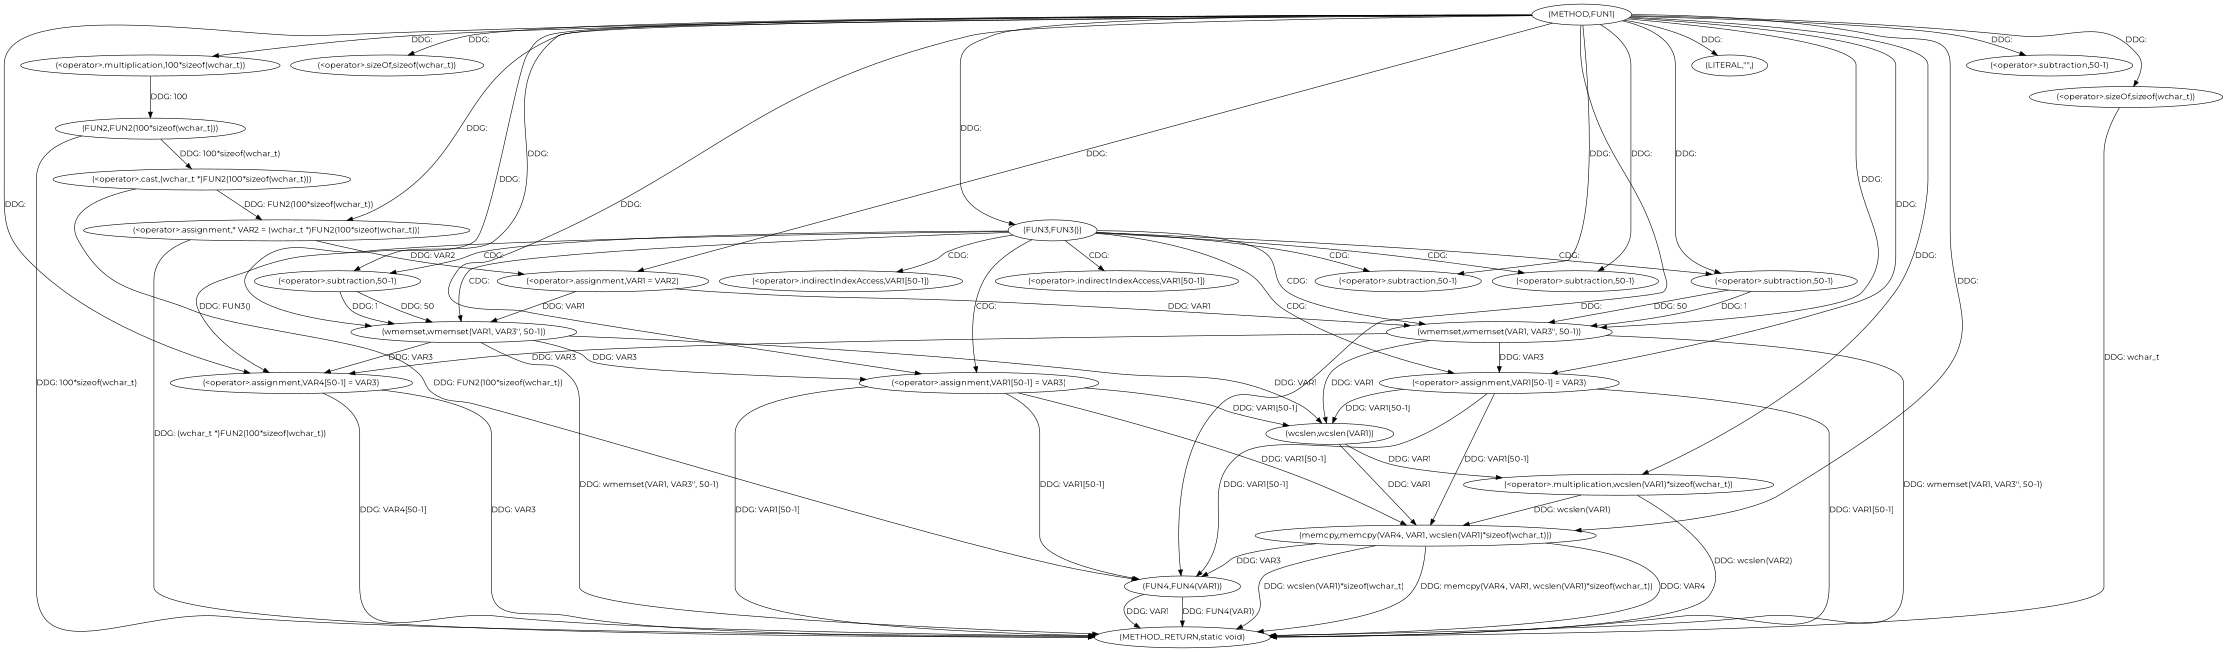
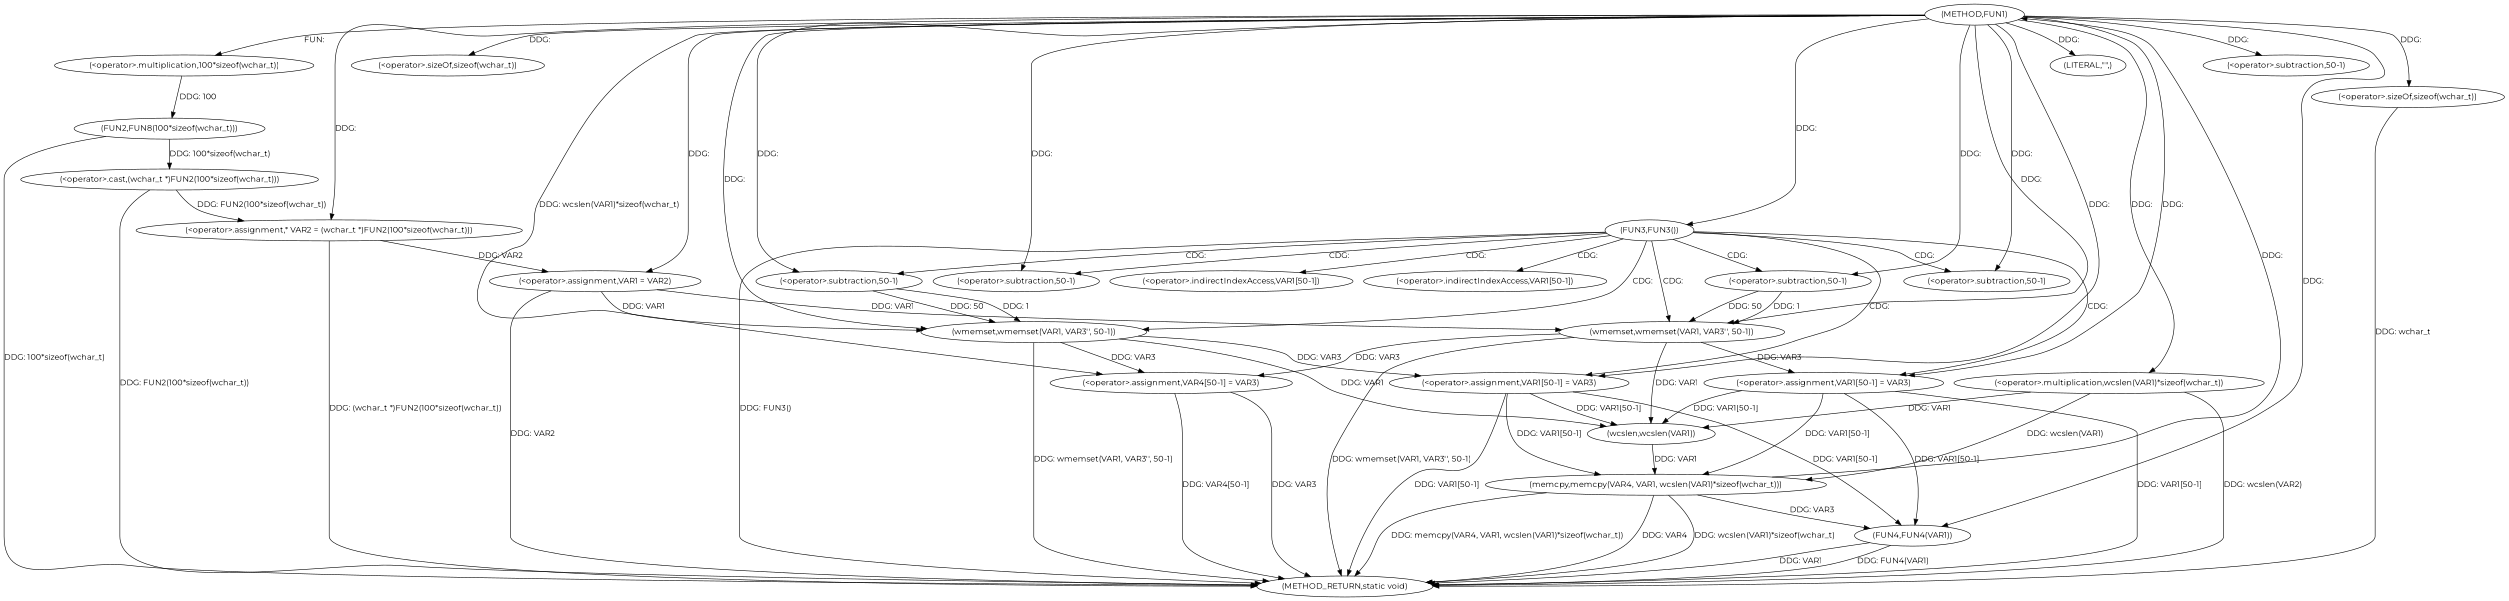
(423, 40) -> (315, 40)
(150, 129) -> (170, 129)
(16, 205) -> (610, 205)
(523, 242) -> (783, 256)
(1952, 258) -> (2269, 394)
(545, 424) -> (424, 567)
(1418, 469) -> (1878, 409)
none -> (746, 570)
